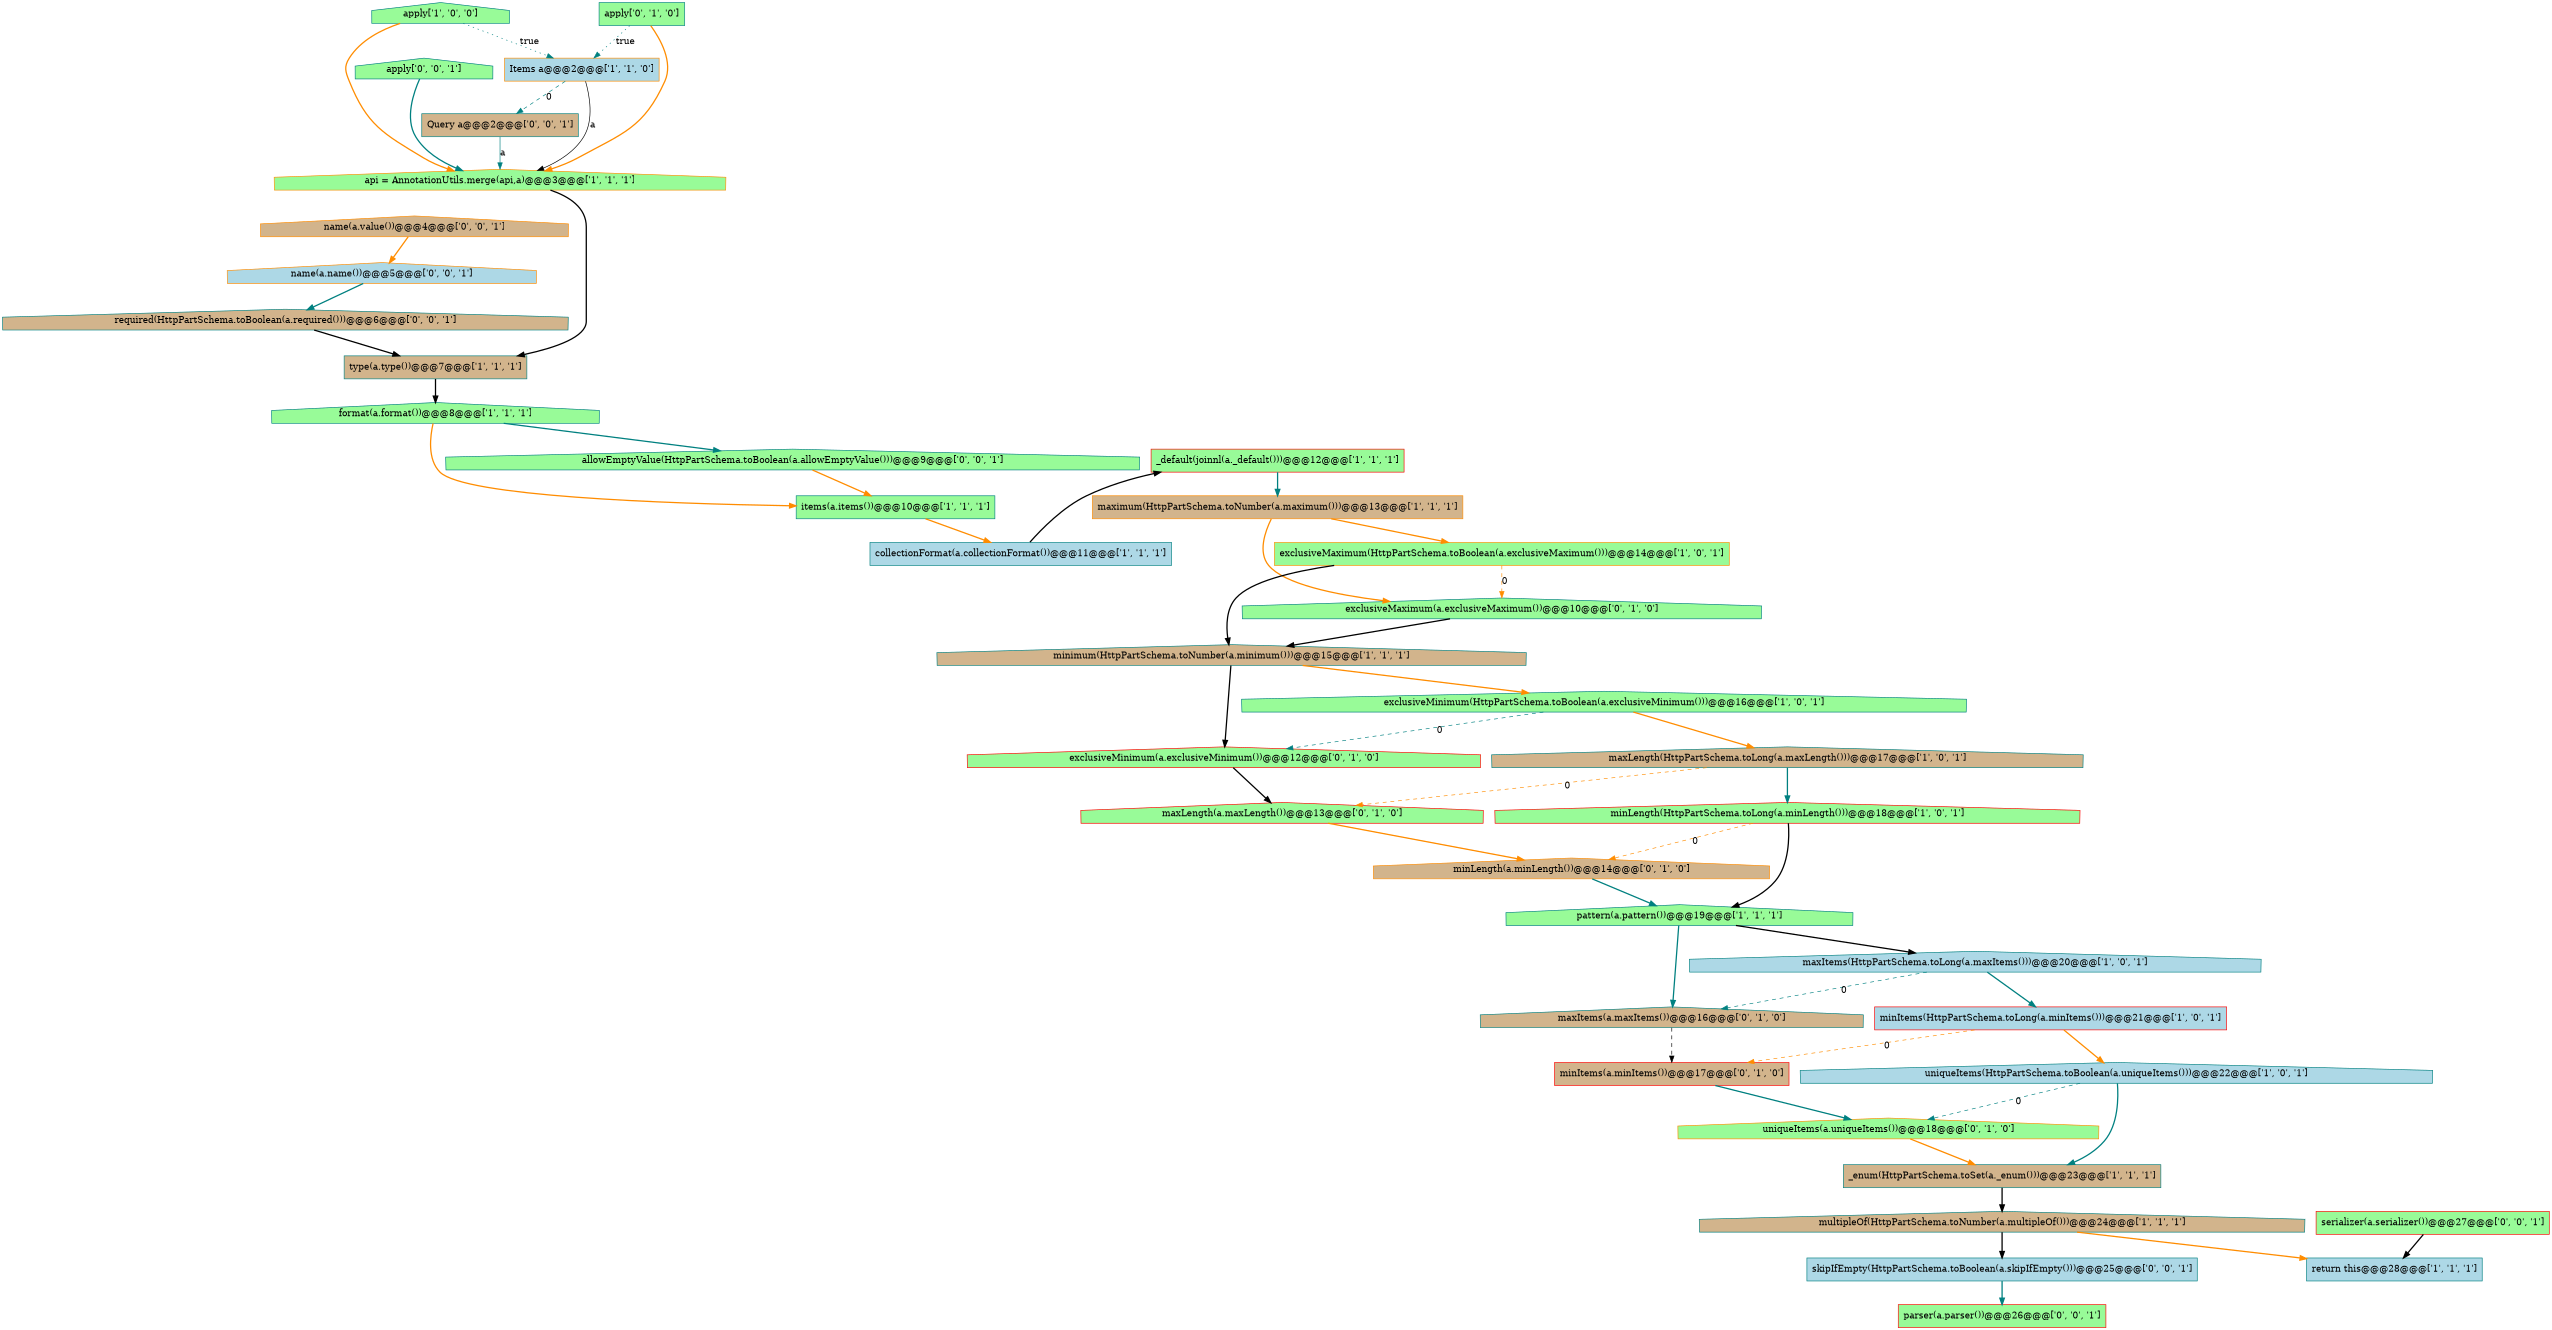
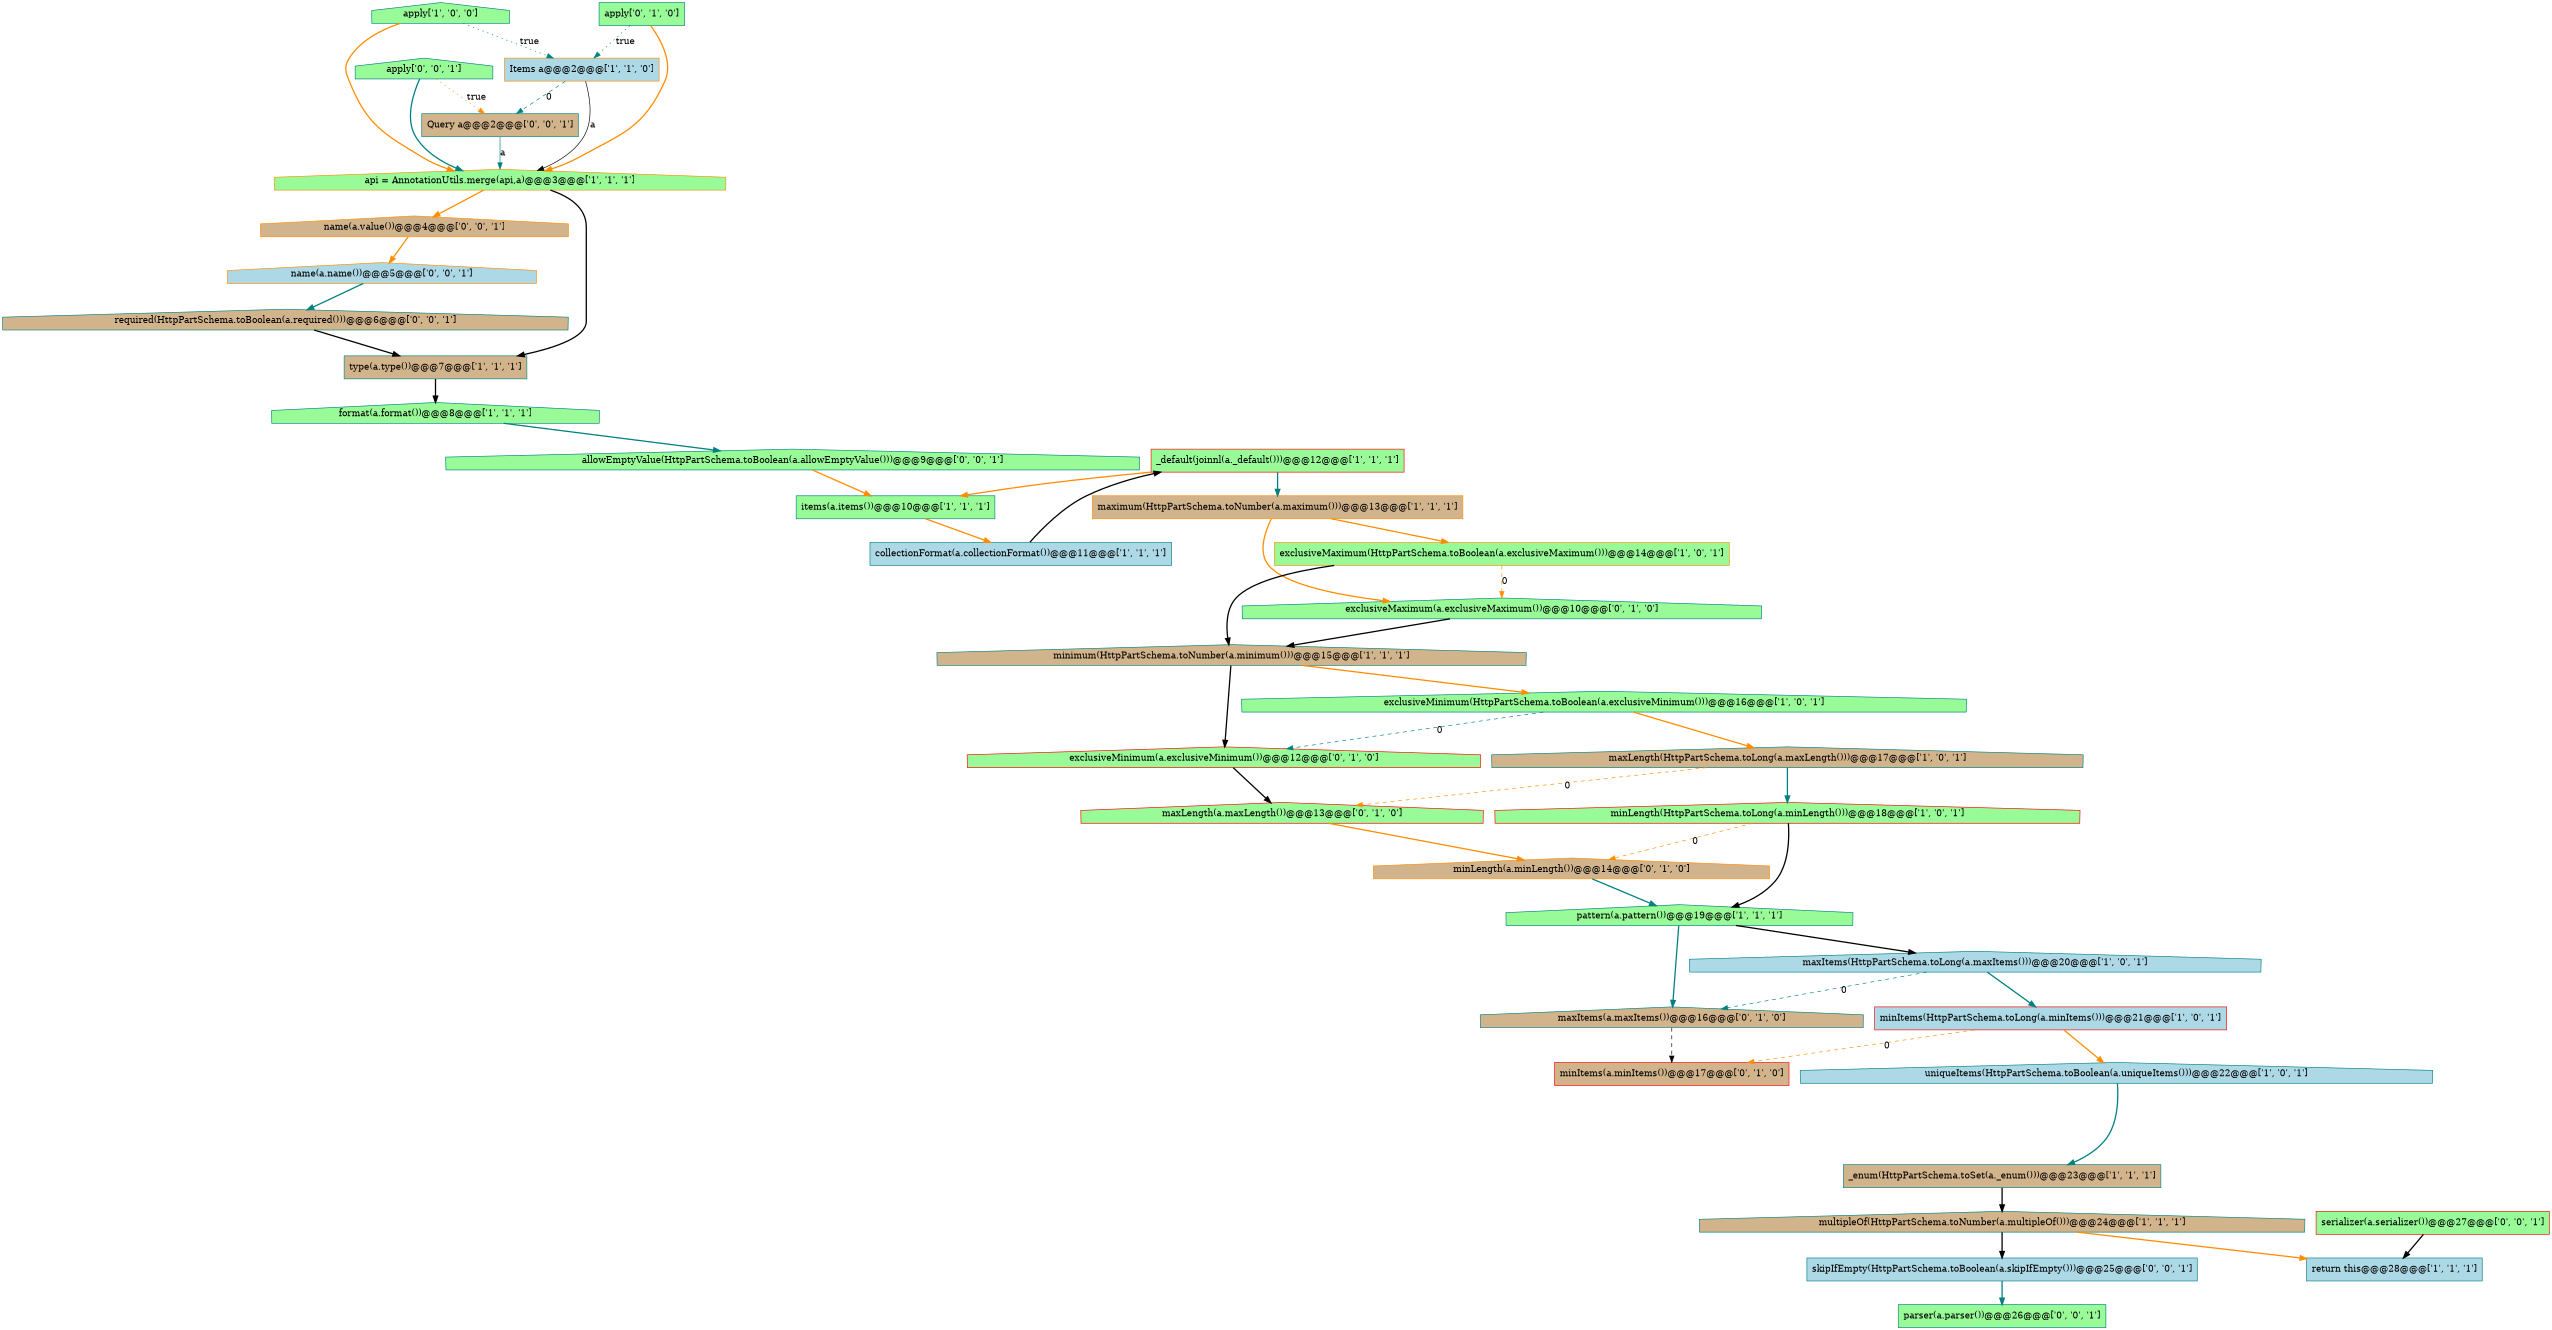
none -> (458, 94)
none -> (461, 202)
(588, 498) -> (1059, 482)
(1888, 1130) -> none
(2002, 1316) -> (2002, 1316)
